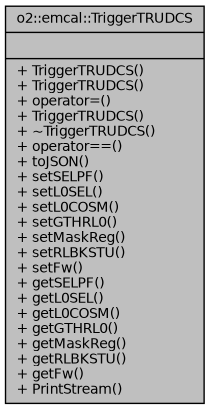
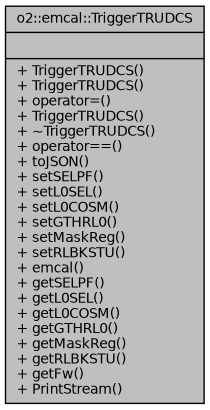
(50, 268) -> (50, 268)
